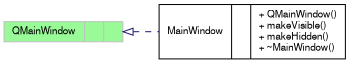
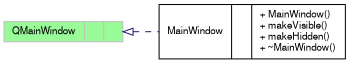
(298, 15) -> (295, 15)
